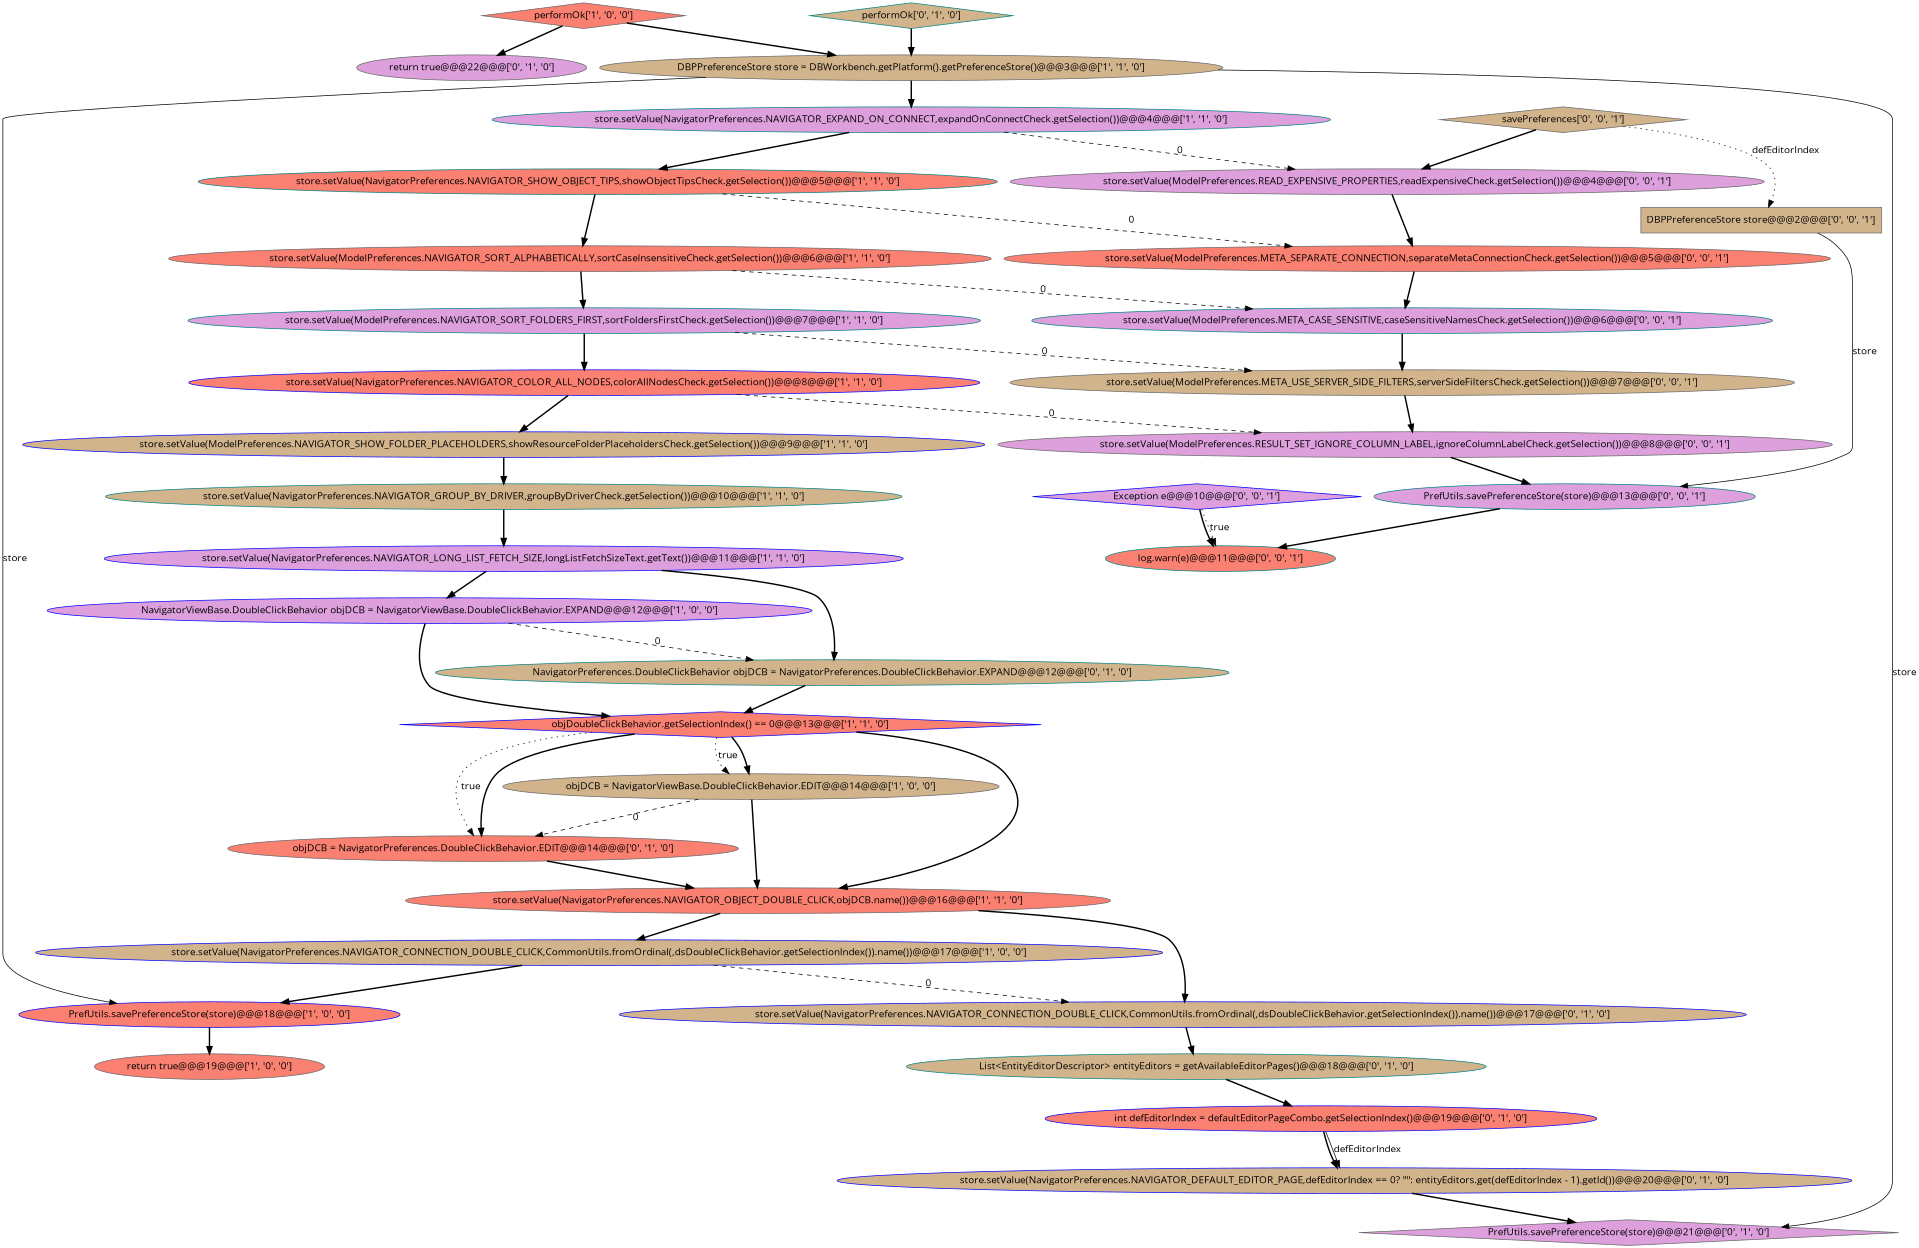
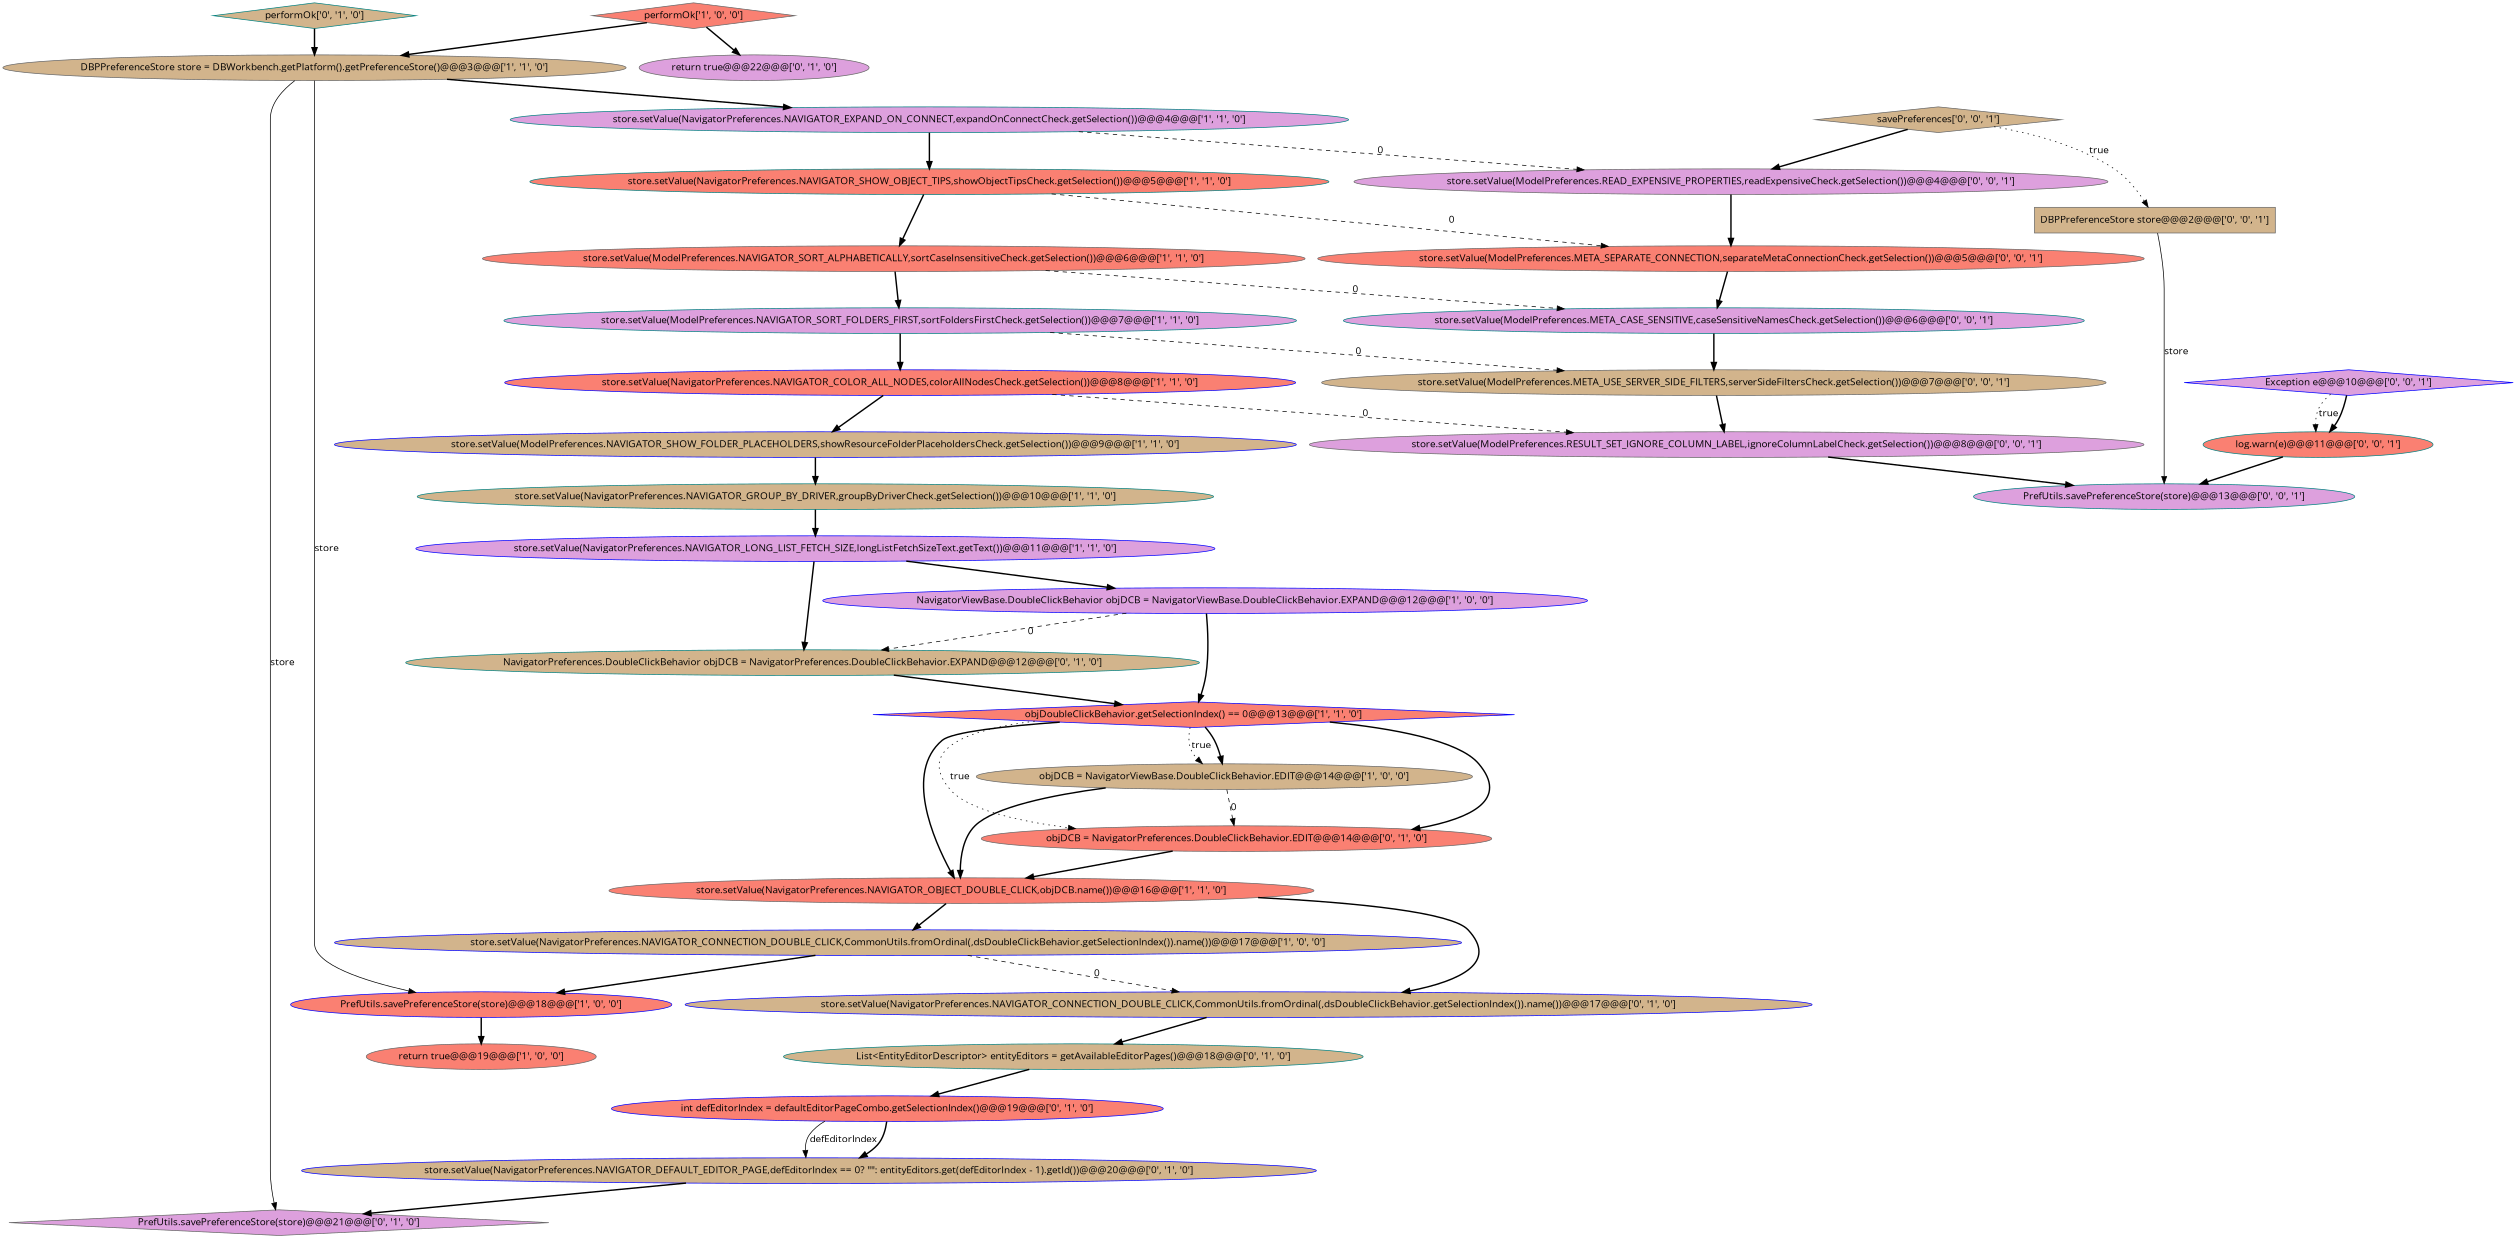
(1786, 151) -> (2099, 151)
(1393, 528) -> (2245, 469)
